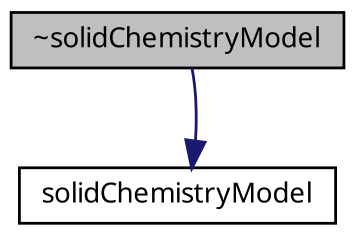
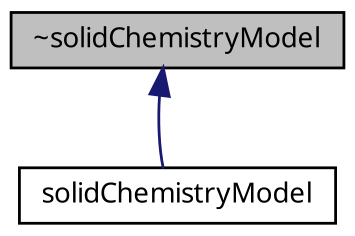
(196, 104) -> (159, 132)
